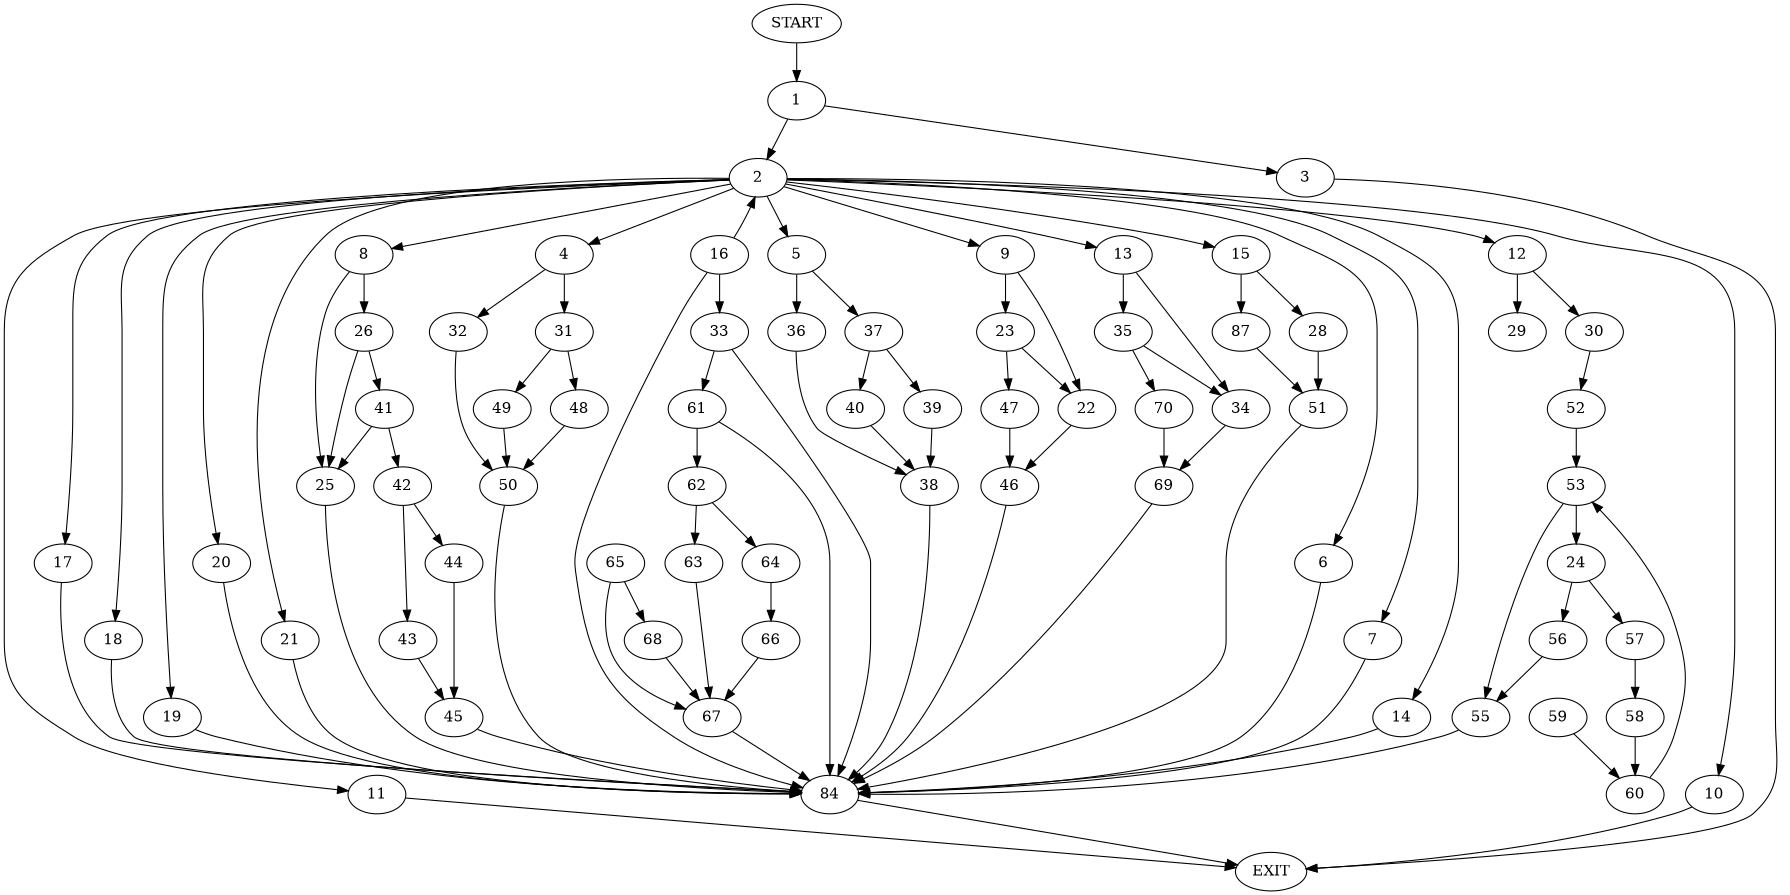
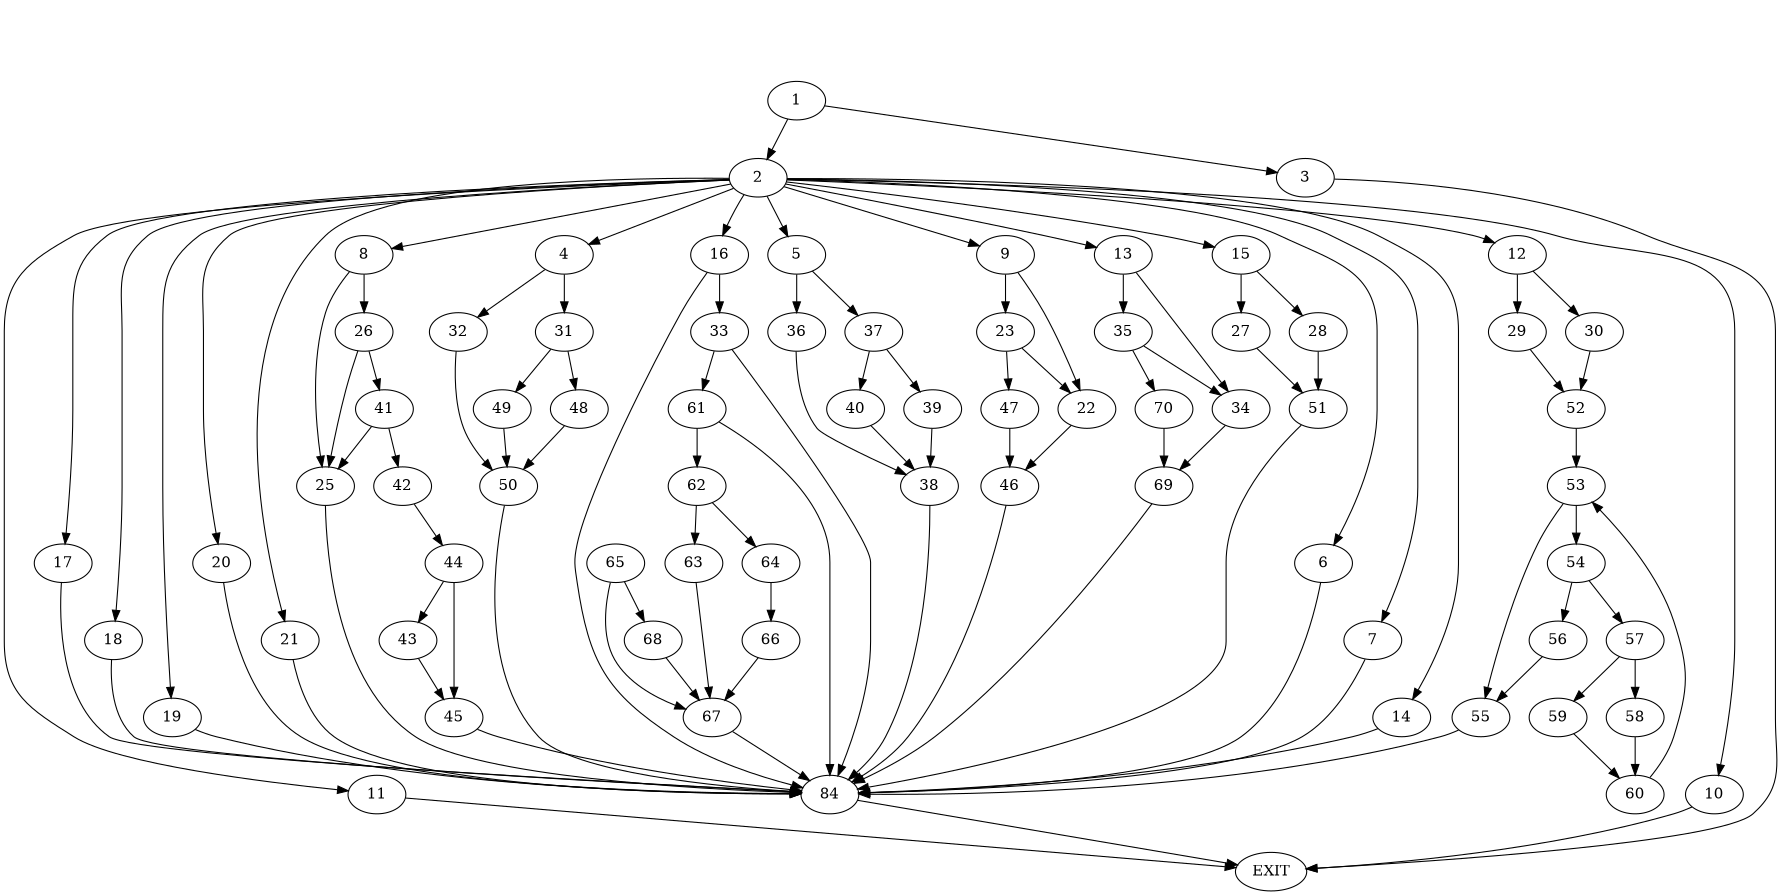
(797, 24) -> none
(743, 223) -> (735, 210)
(1241, 332) -> (1241, 332)
none -> (1544, 366)
(405, 558) -> (434, 597)
(1576, 563) -> (1576, 563)
none -> (1601, 675)
